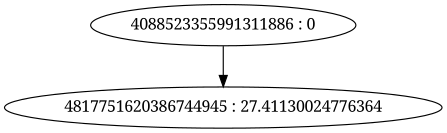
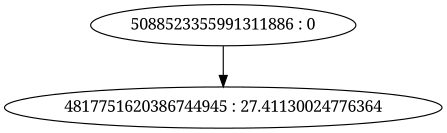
(223, 25) -> (223, 25)
